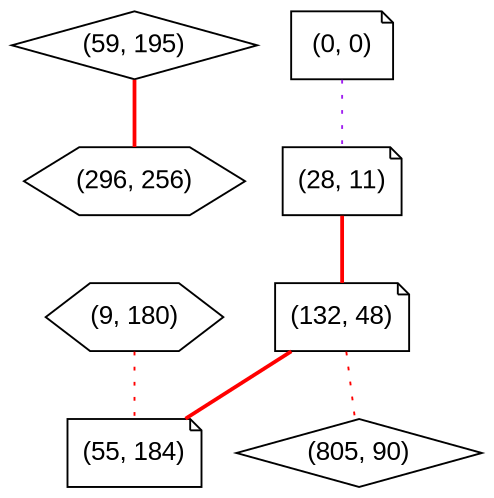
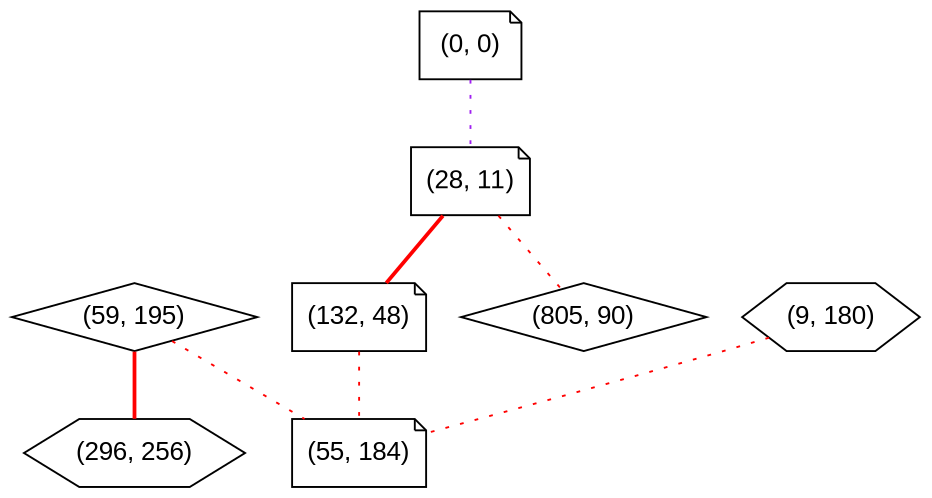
none -> (238, 380)
(238, 385) -> (359, 385)
(351, 386) -> (530, 252)
